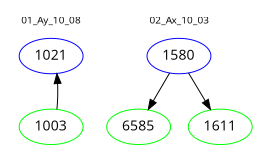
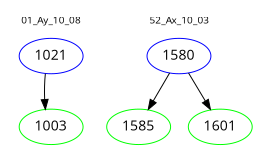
(179, 21) -> (179, 21)
(58, 97) -> (45, 87)
(139, 127) -> (139, 127)
(220, 127) -> (220, 127)
